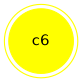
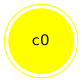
(41, 41) -> (41, 41)
